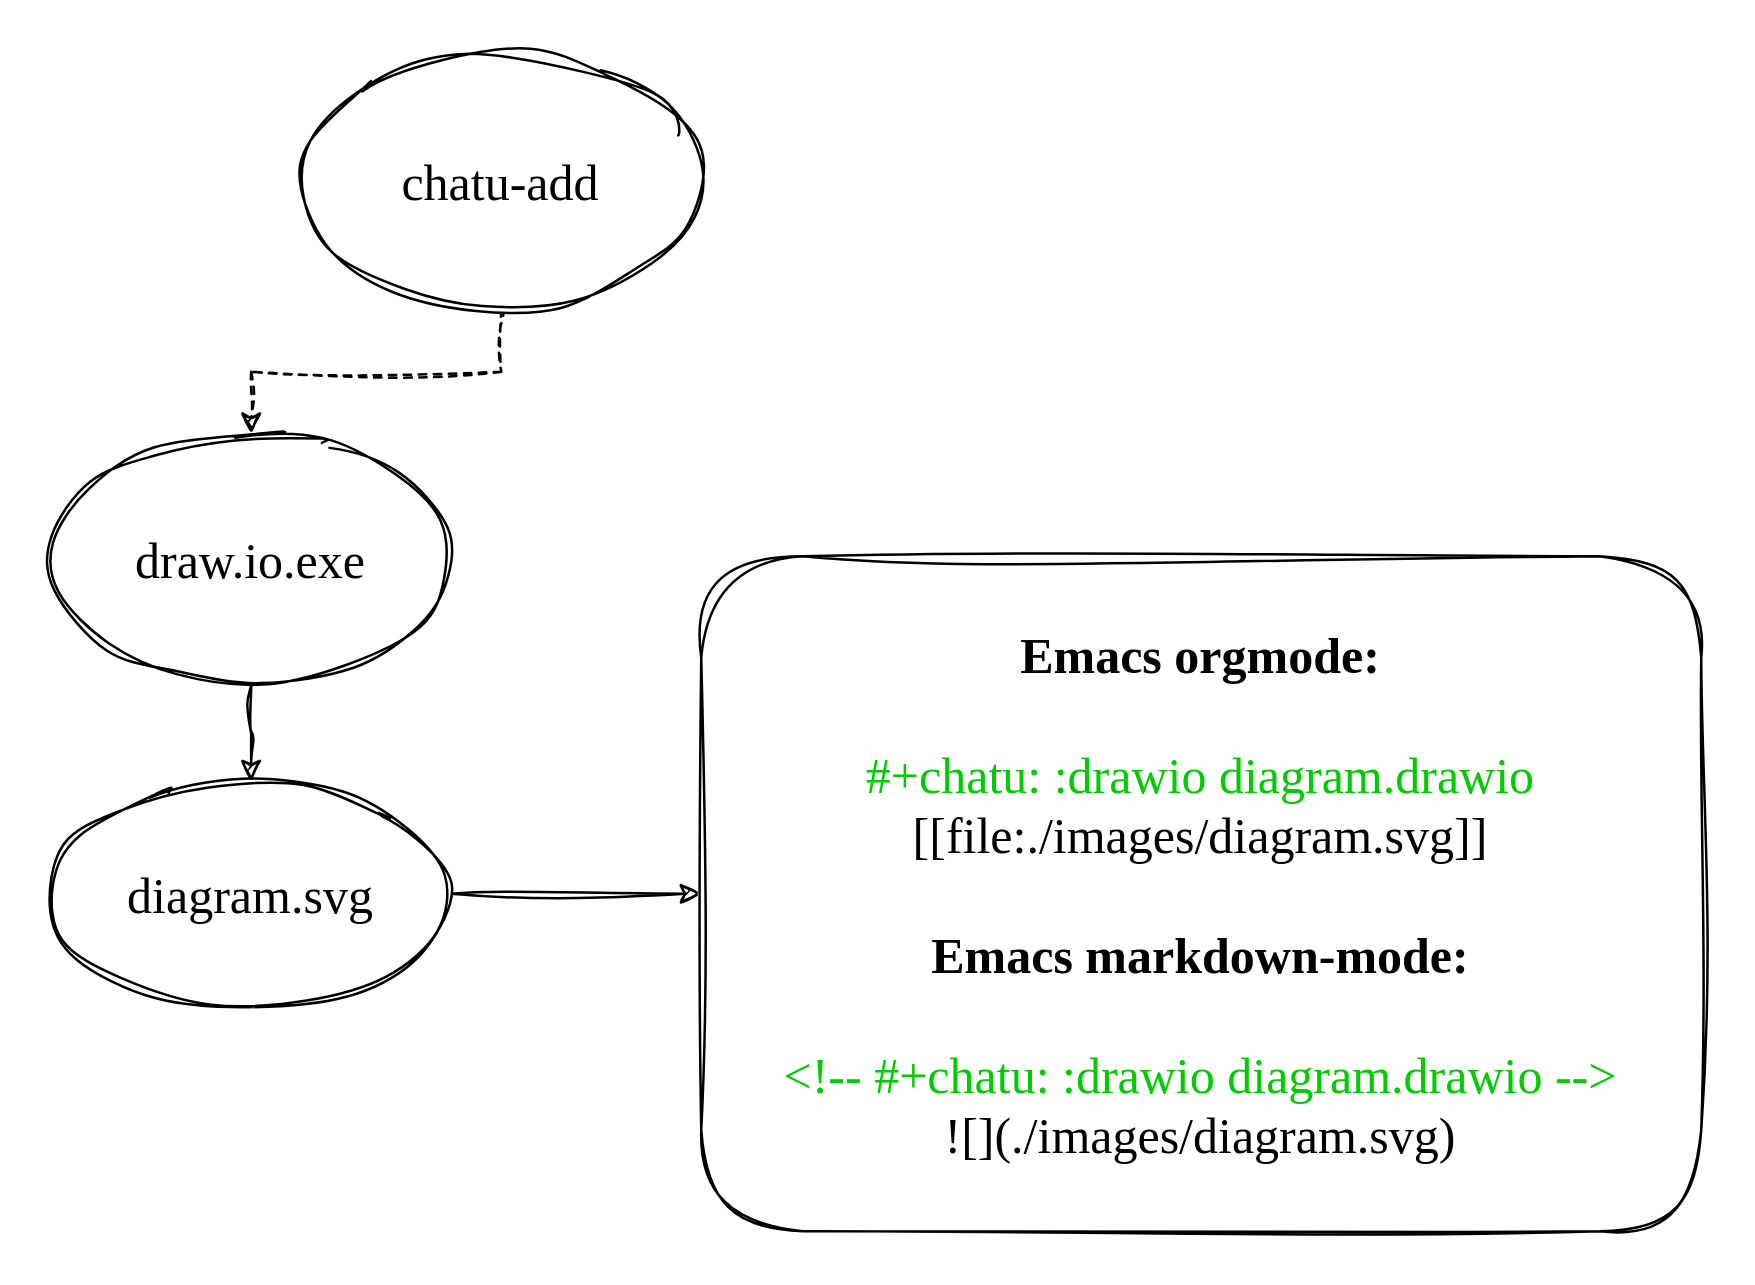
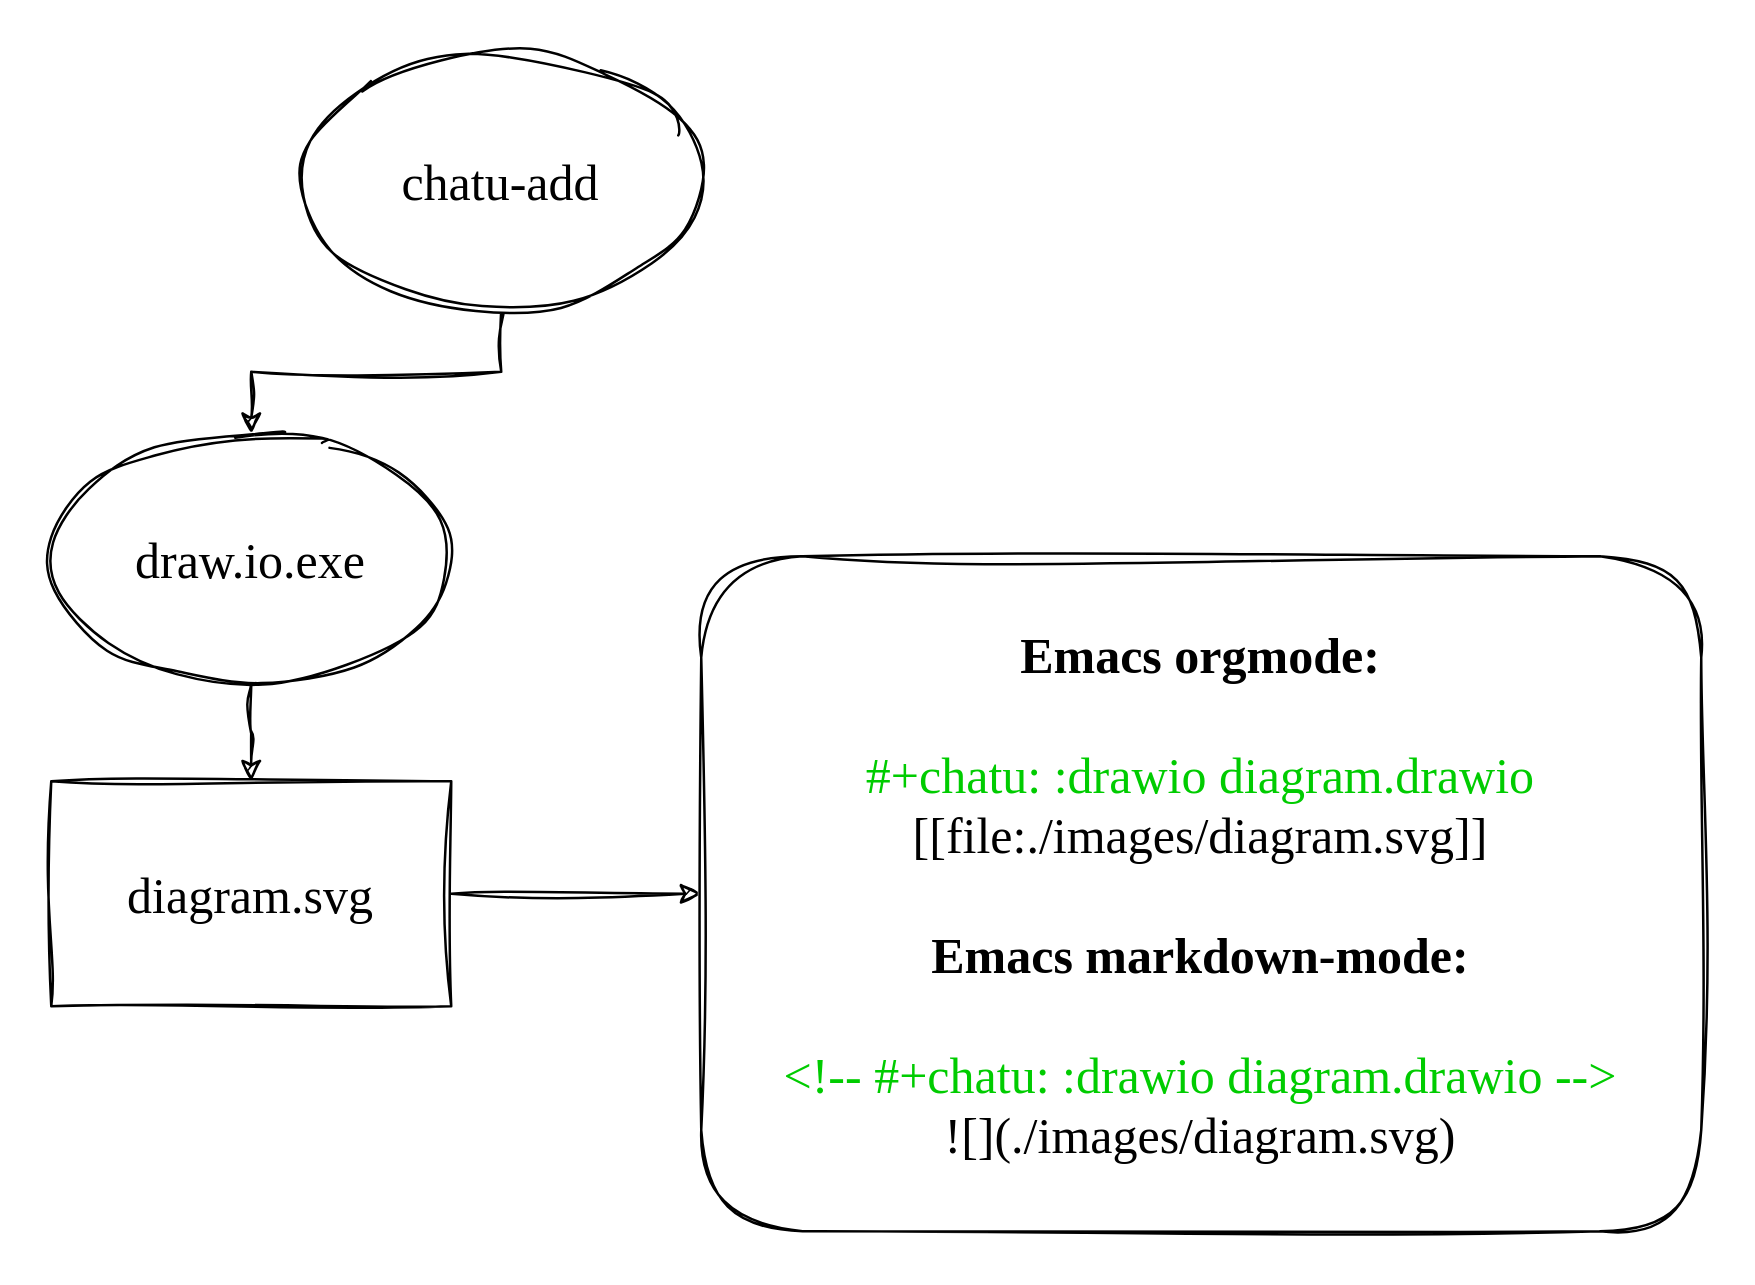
(380, 372) -> (380, 372)
(251, 894) -> (251, 894)
